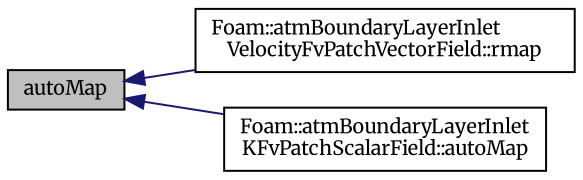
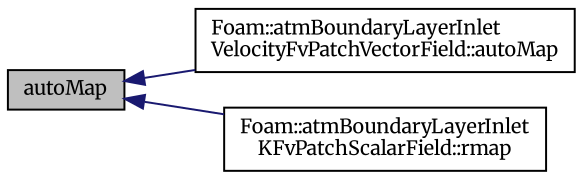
(385, 40) -> (385, 40)
(385, 139) -> (385, 139)
